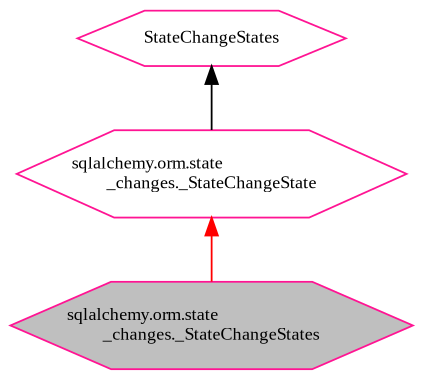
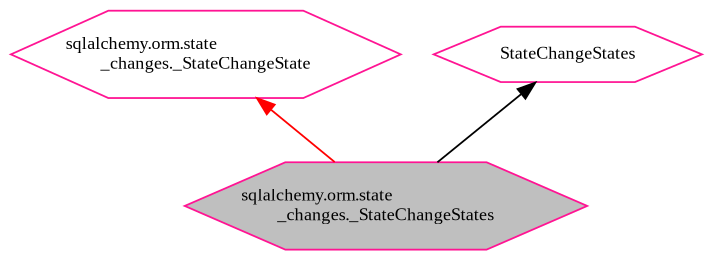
(212, 107) -> (479, 128)
